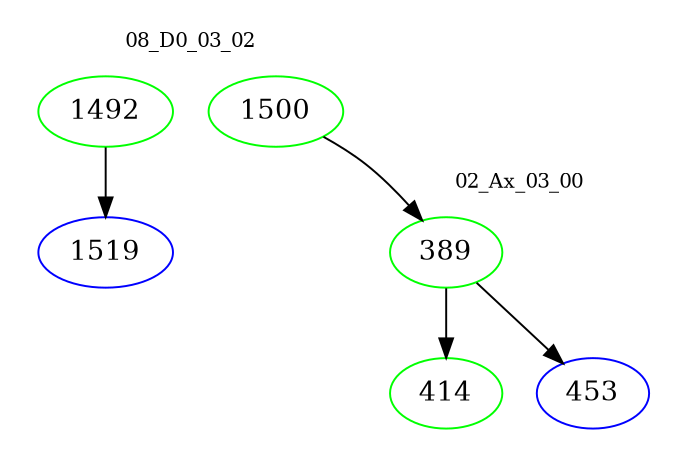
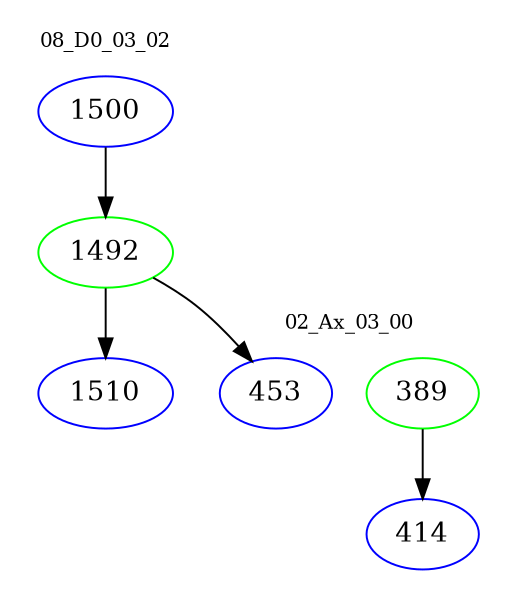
(276, 112) -> (106, 112)
(386, 182) -> (106, 172)
(106, 252) -> (106, 393)
(513, 316) -> (216, 323)
(446, 393) -> (423, 534)
